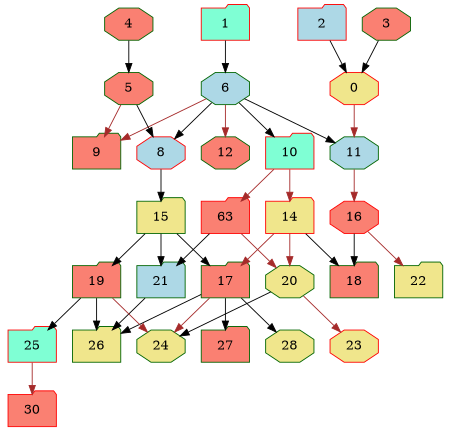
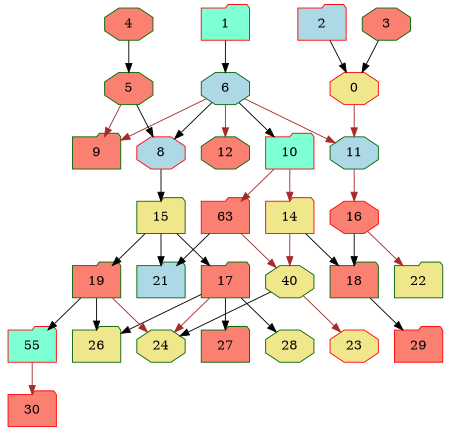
(286, 119) -> (286, 119)
(261, 246) -> none
(290, 282) -> (290, 282)
(133, 310) -> none
(32, 346) -> (32, 346)
none -> (419, 346)
